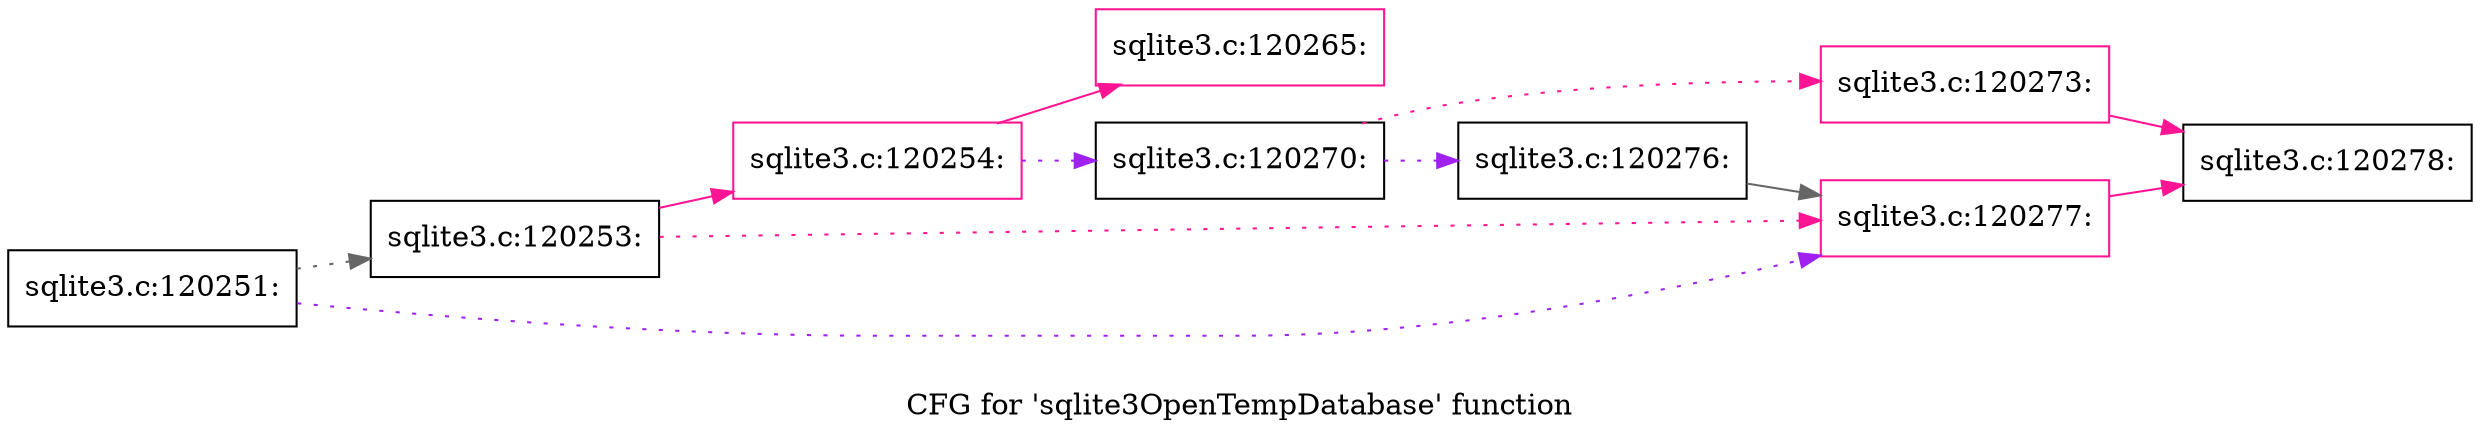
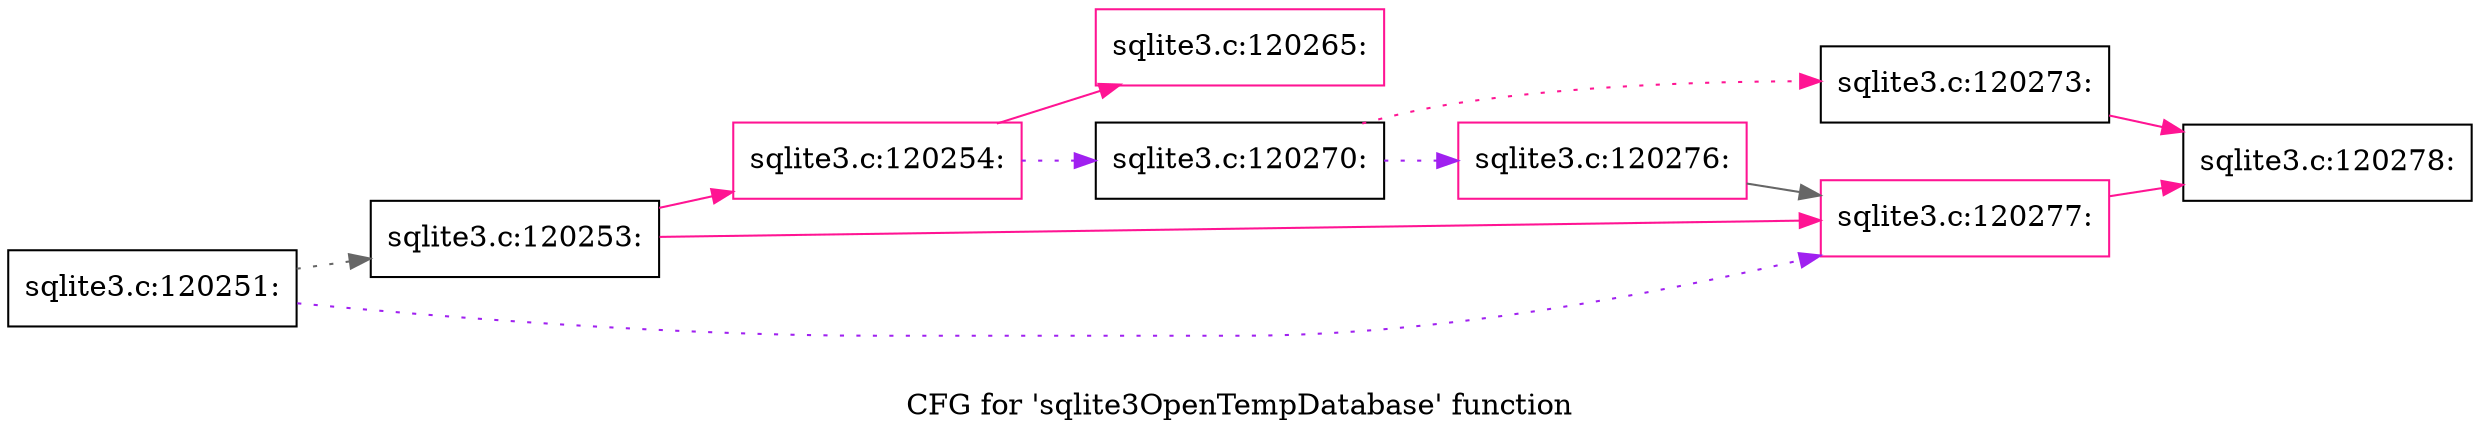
(1965, 84) -> (1965, 84)
(1602, 161) -> (1602, 161)
(1230, 229) -> (1230, 229)
